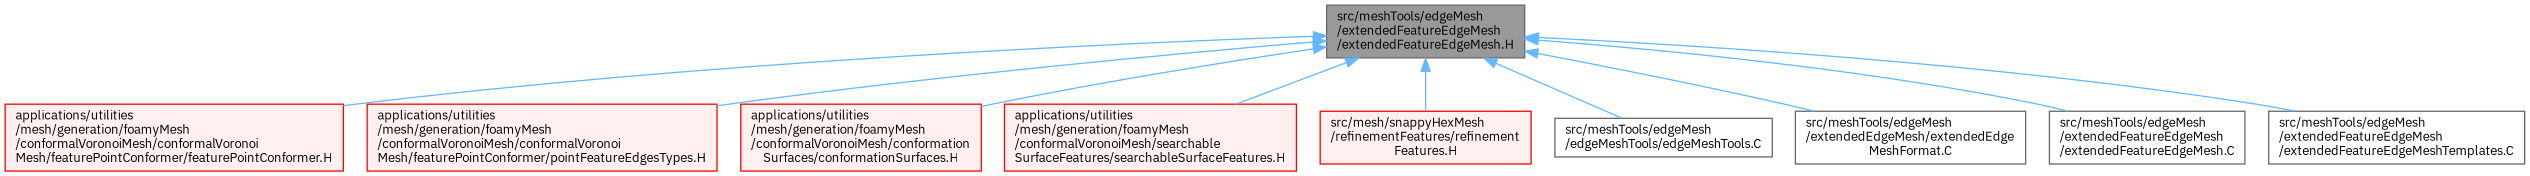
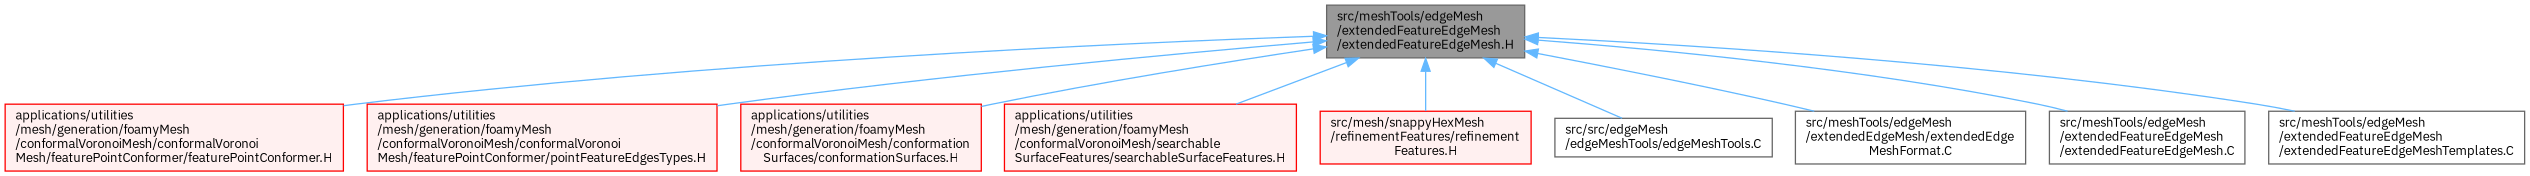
(1664, 138) -> (1664, 138)
